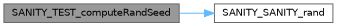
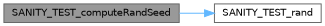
(274, 13) -> (268, 13)
